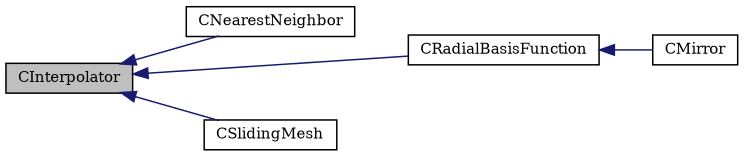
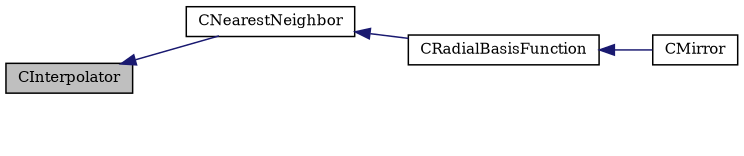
(278, 65) -> (389, 36)
(270, 135) -> none
